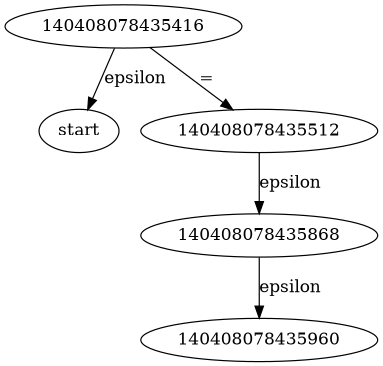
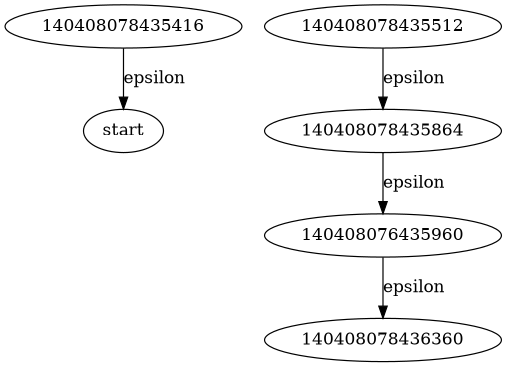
(187, 75) -> none
(259, 235) -> (383, 131)
(259, 340) -> (383, 235)
none -> (383, 340)
